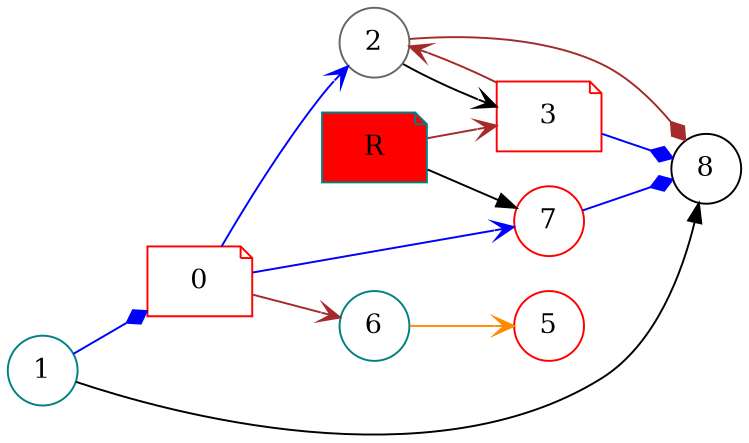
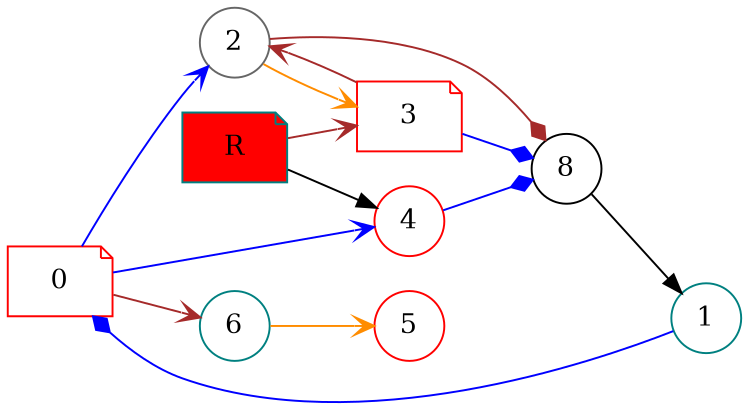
(440, 83) -> (300, 83)
(549, 221) -> (409, 221)
(433, 430) -> (630, 236)
